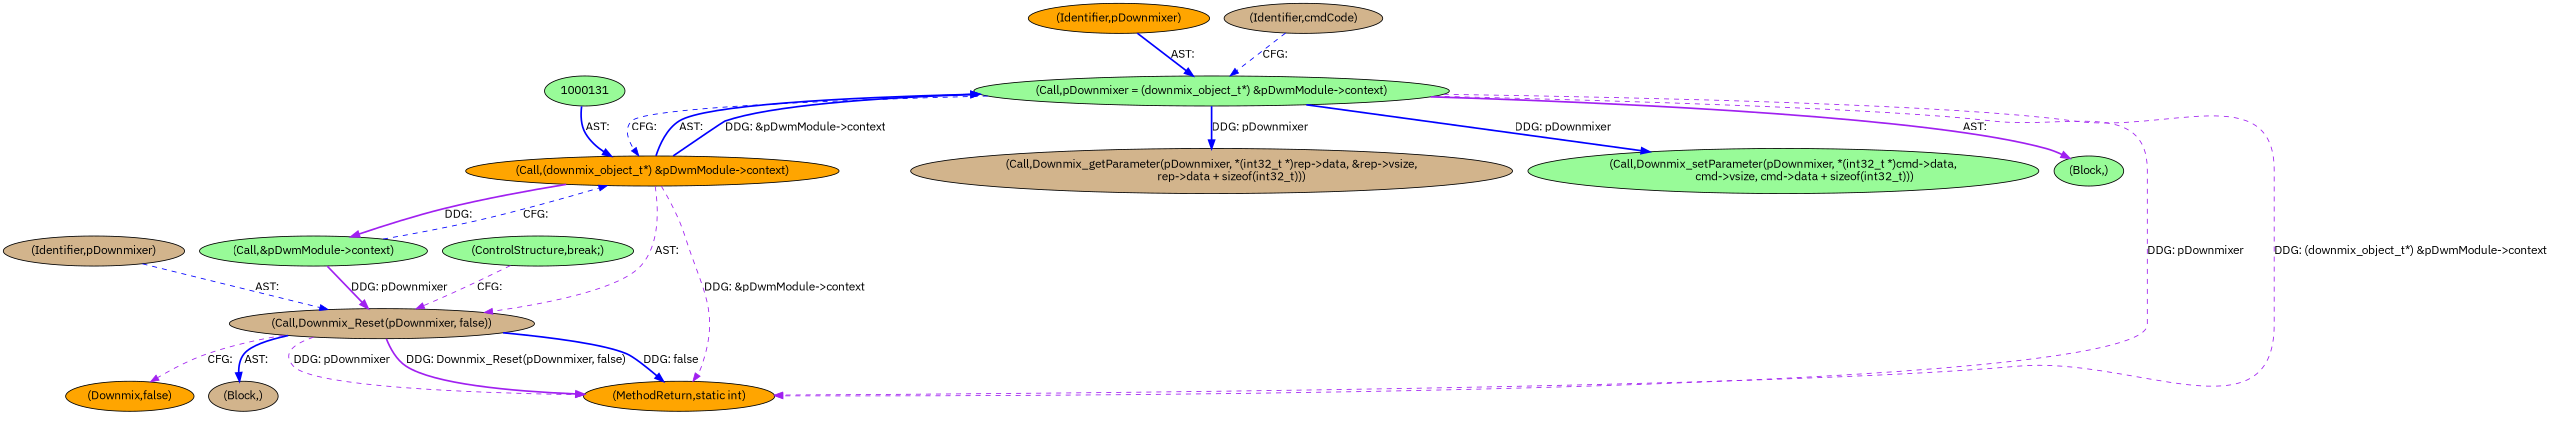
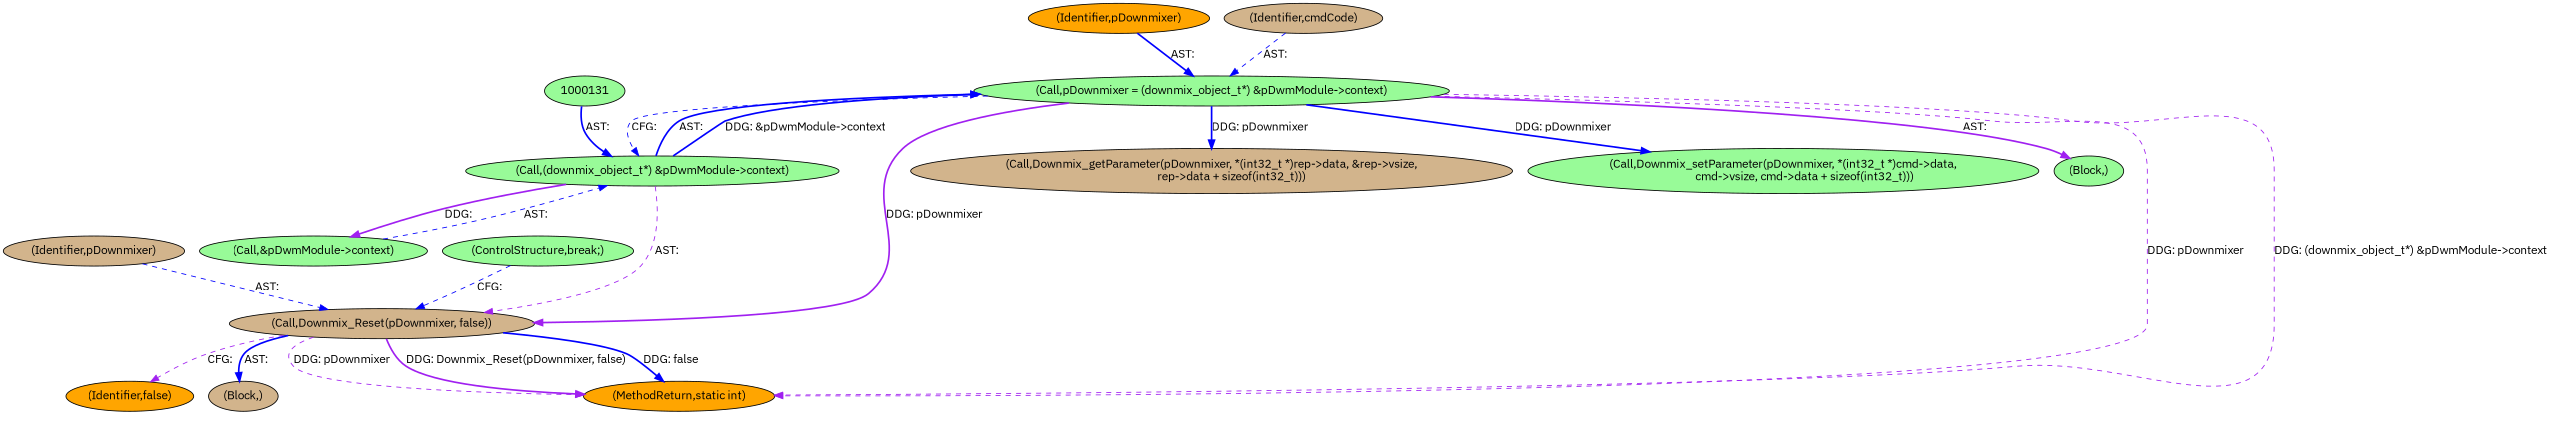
(1277, 55) -> (1277, 55)
(652, 171) -> (652, 171)
(537, 215) -> (537, 215)
(700, 278) -> none
(345, 284) -> (869, 293)
(467, 286) -> (467, 286)
(130, 396) -> (130, 396)
